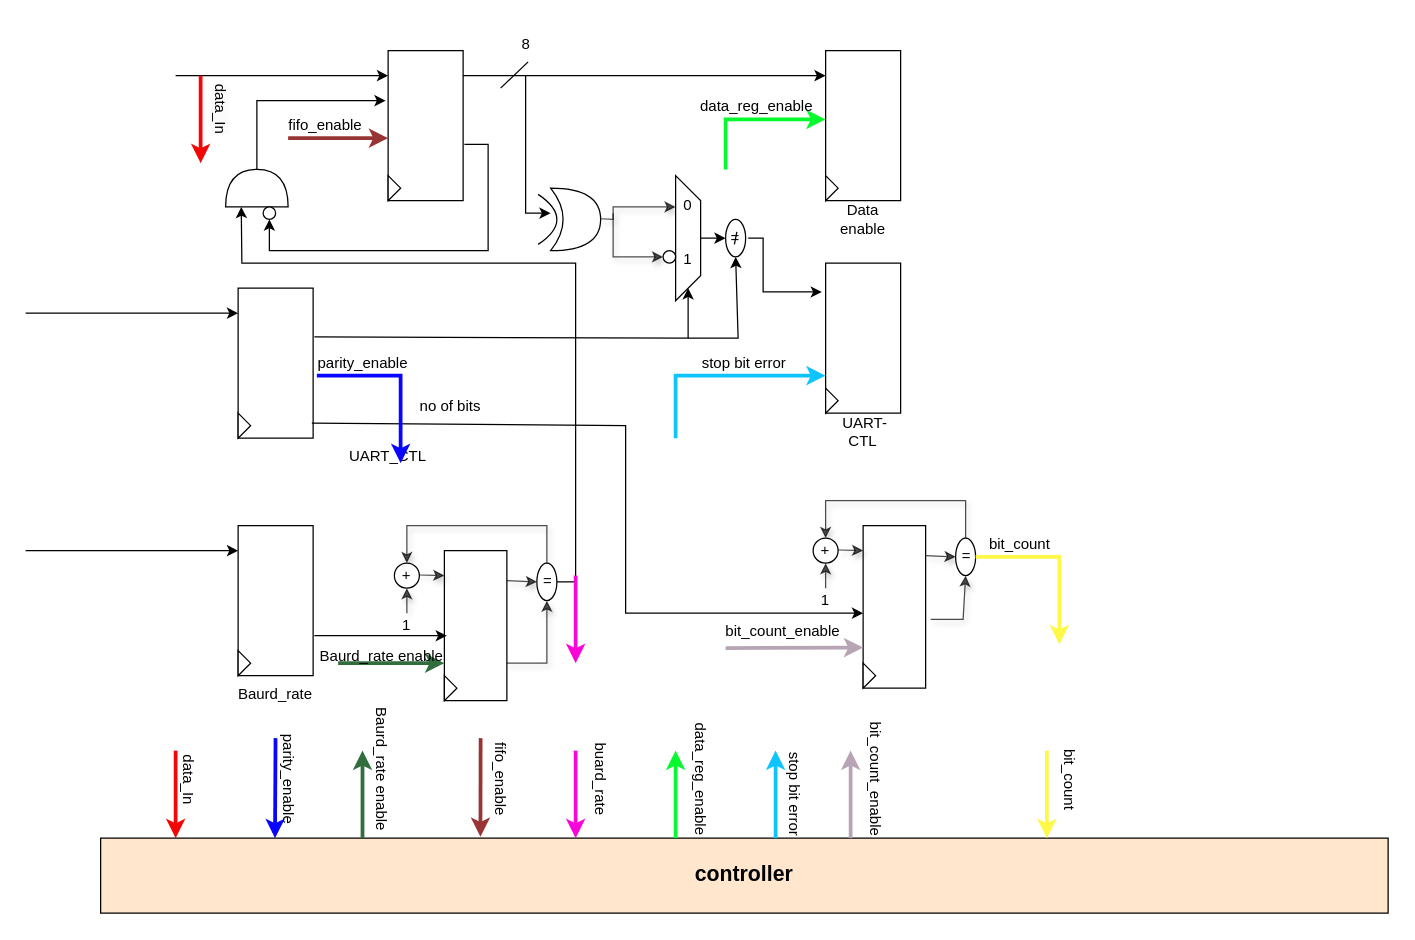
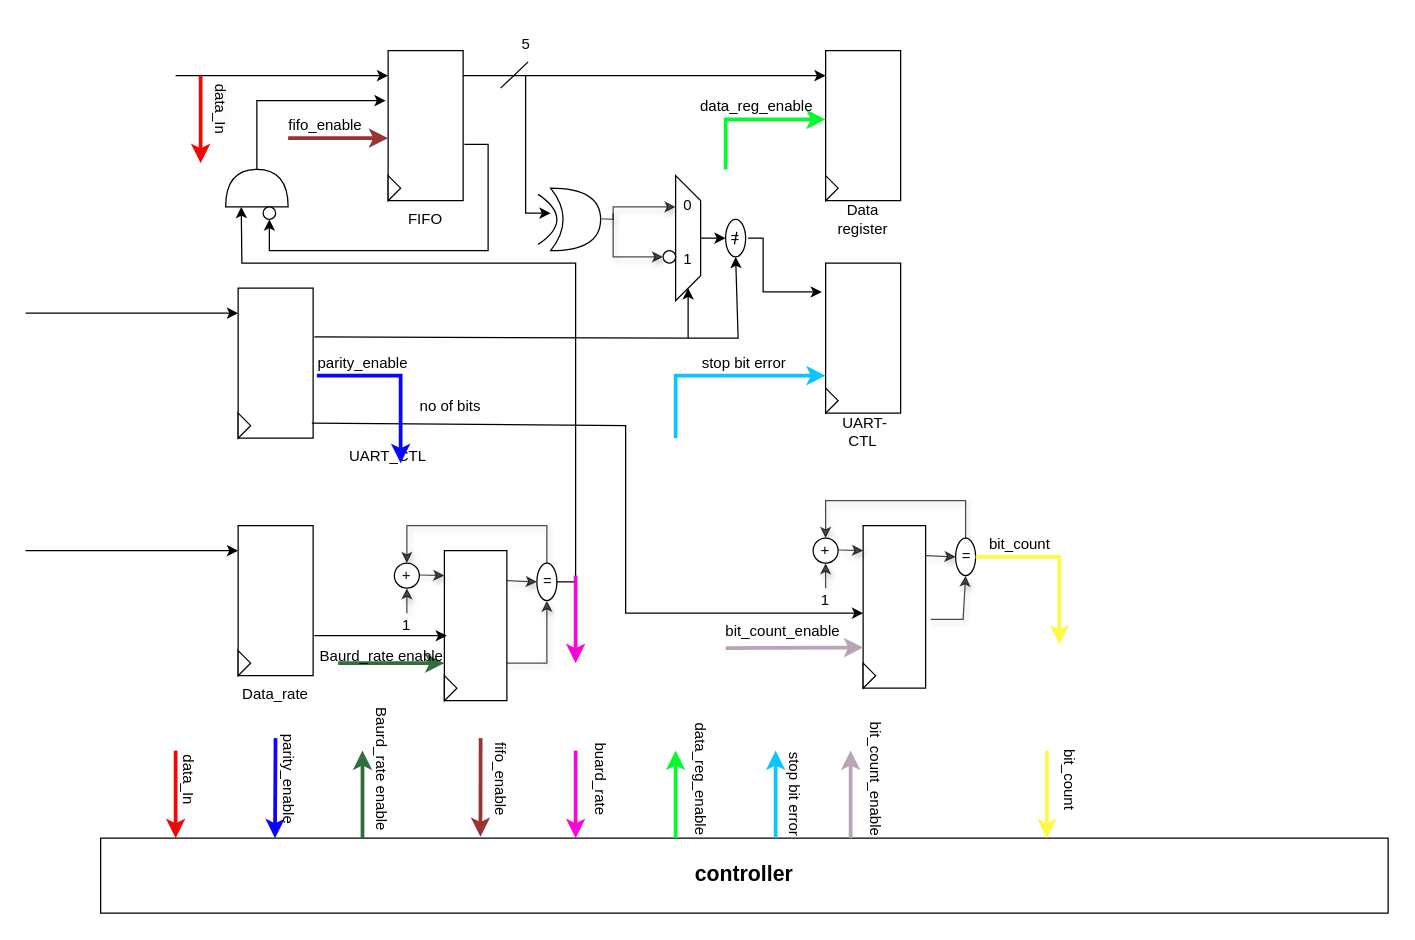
(526, 44) -> (526, 44)
none -> (426, 219)
(863, 219) -> (863, 219)
(276, 694) -> (276, 694)
(744, 876) -> (744, 876)
